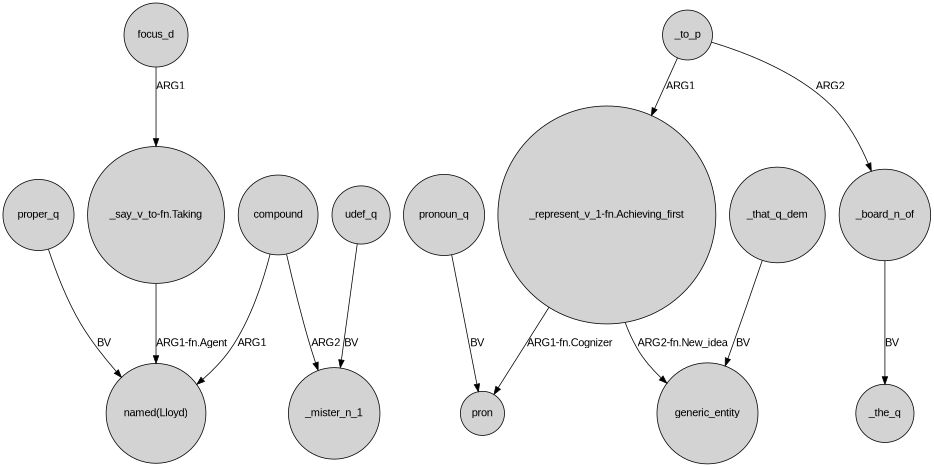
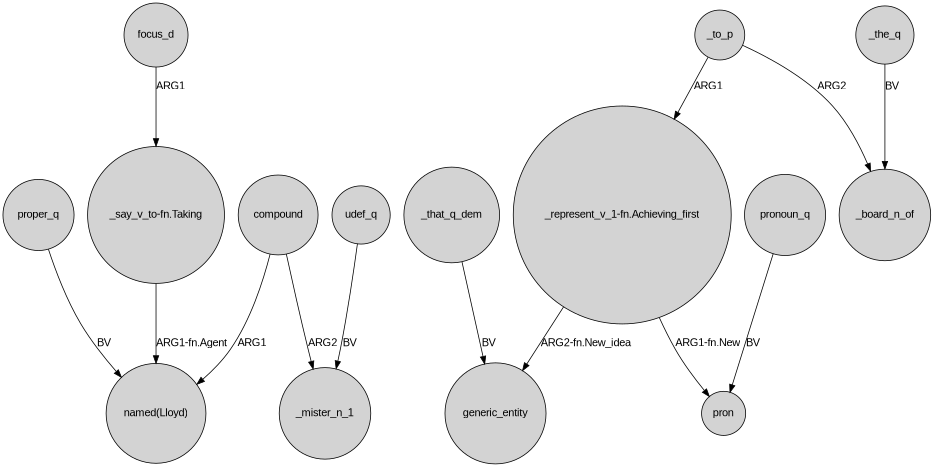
(885, 319) -> (885, 113)
(570, 343) -> (708, 343)
